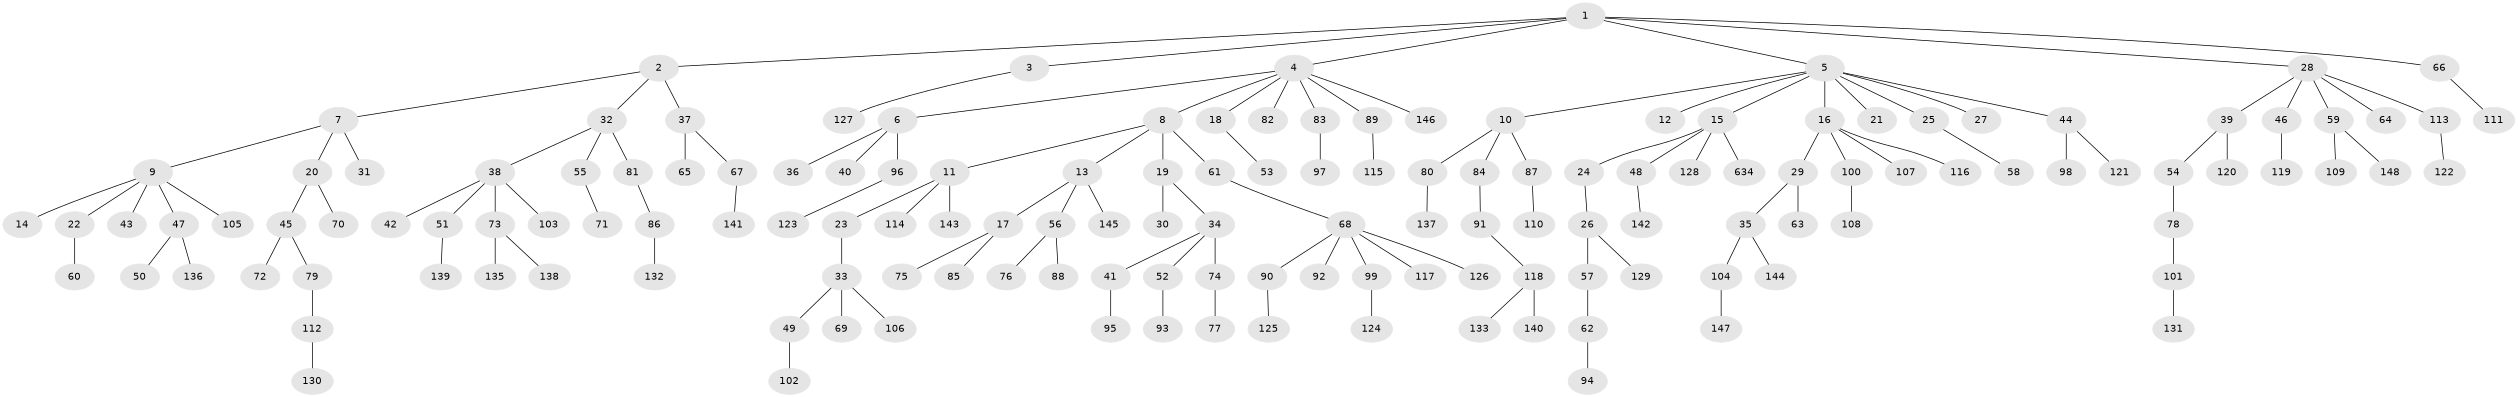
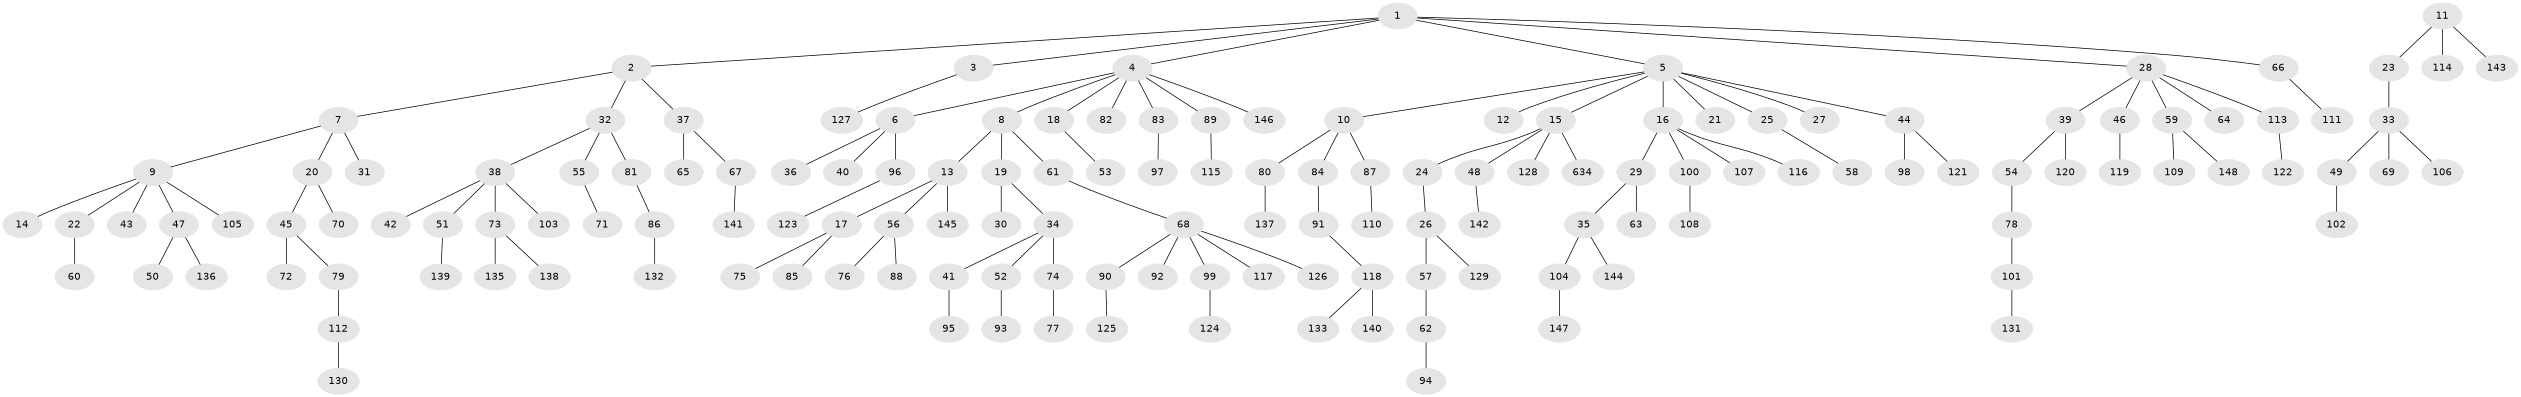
(1056, 146) -> none
